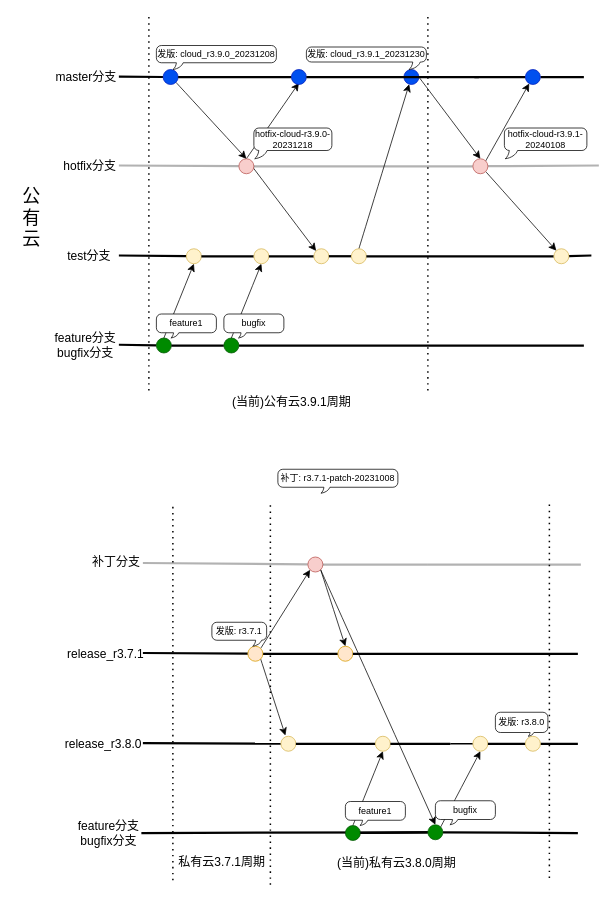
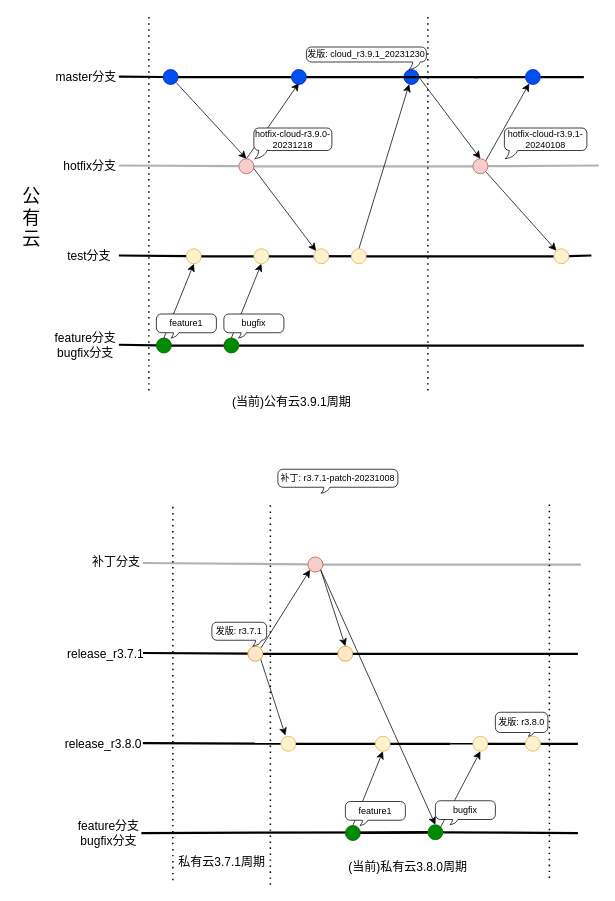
(216, 57) -> none
(396, 863) -> (408, 867)
